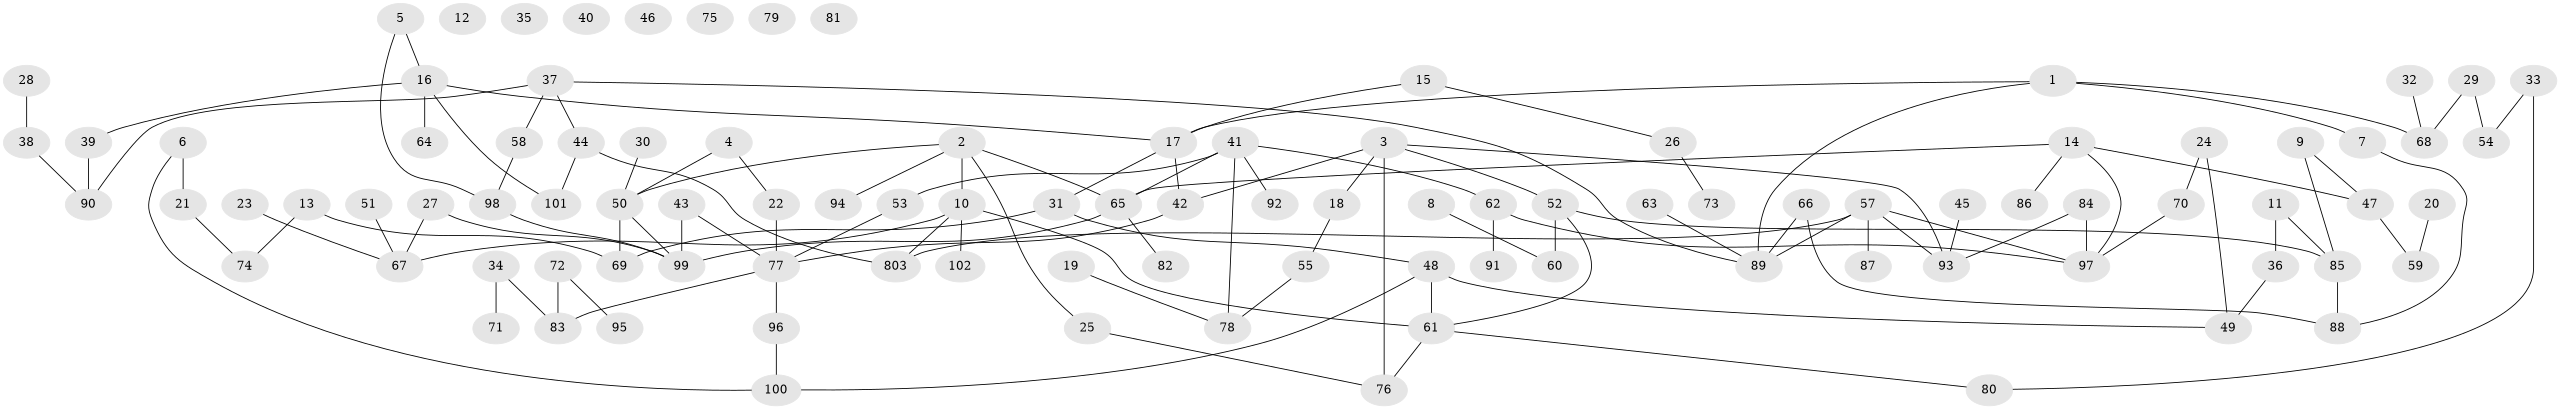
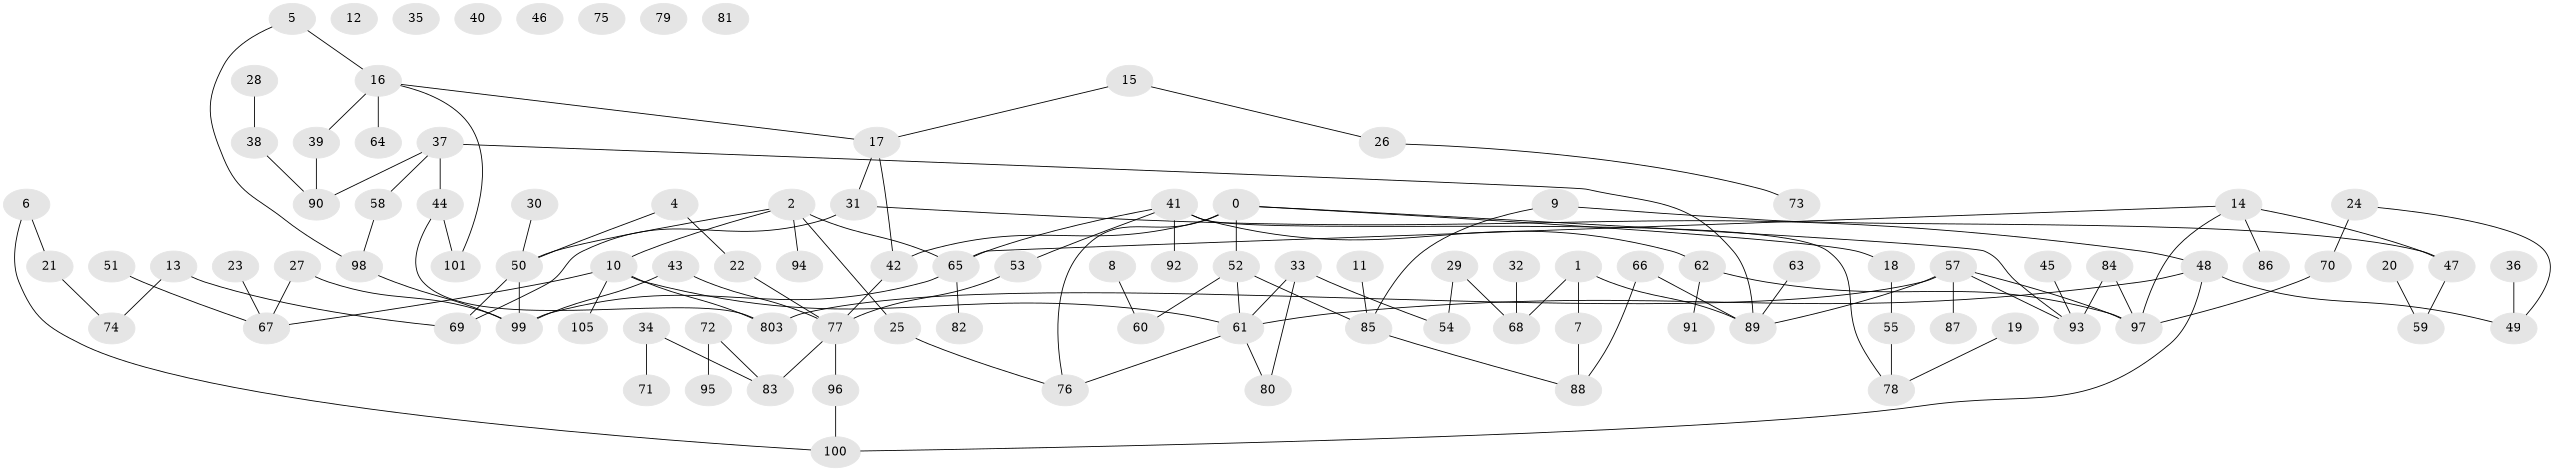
(1609, 90) -> none
(1384, 143) -> (1236, 205)
(2276, 236) -> none
(960, 267) -> (583, 328)
none -> (1266, 301)
